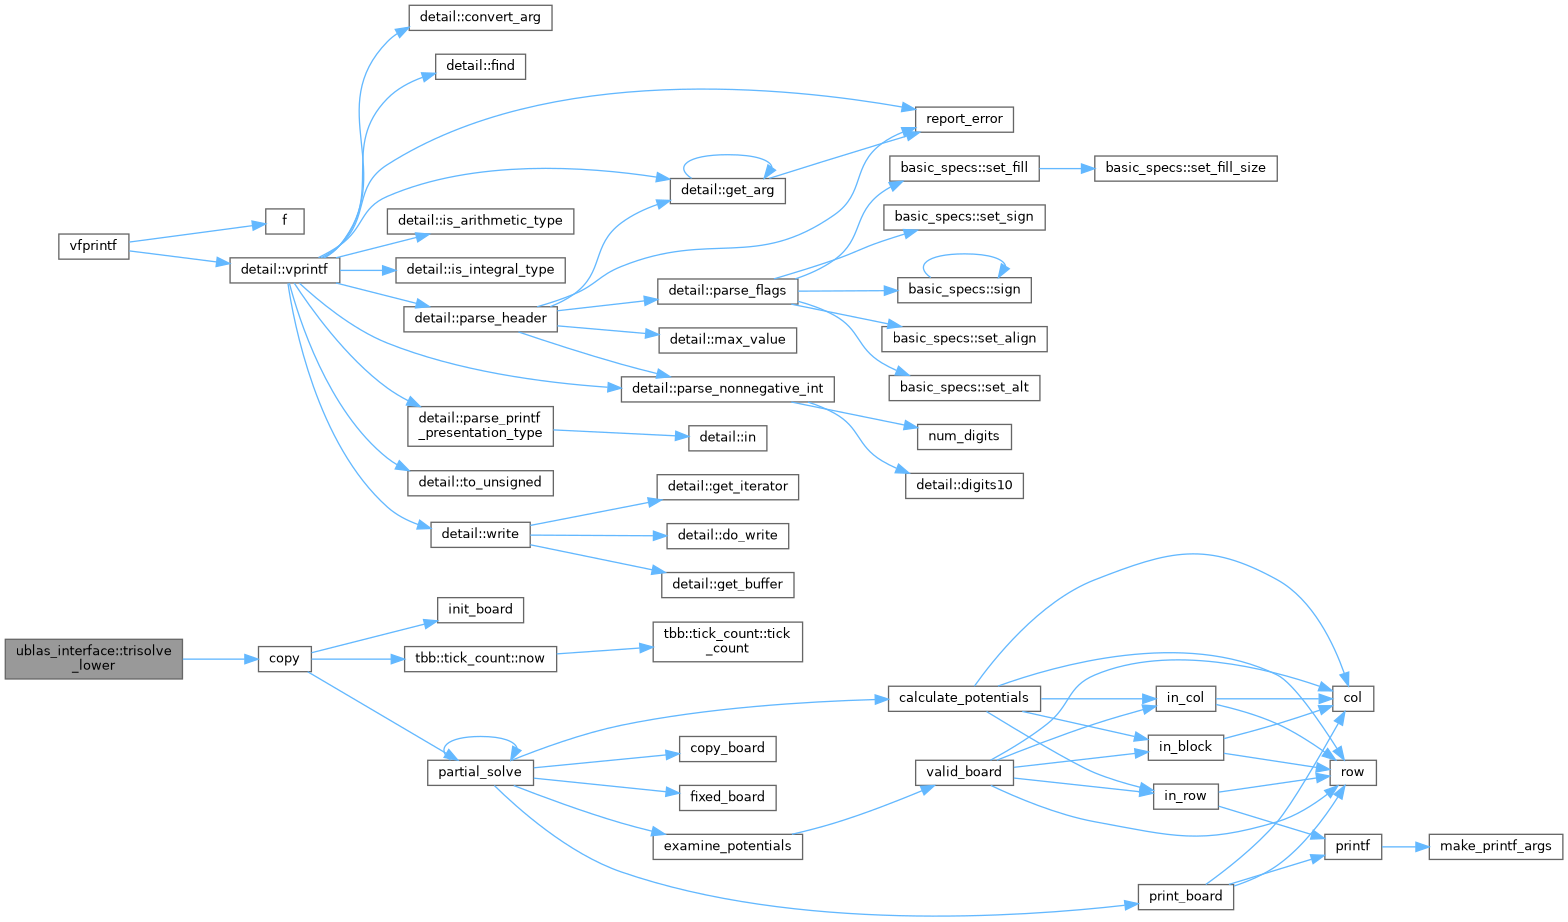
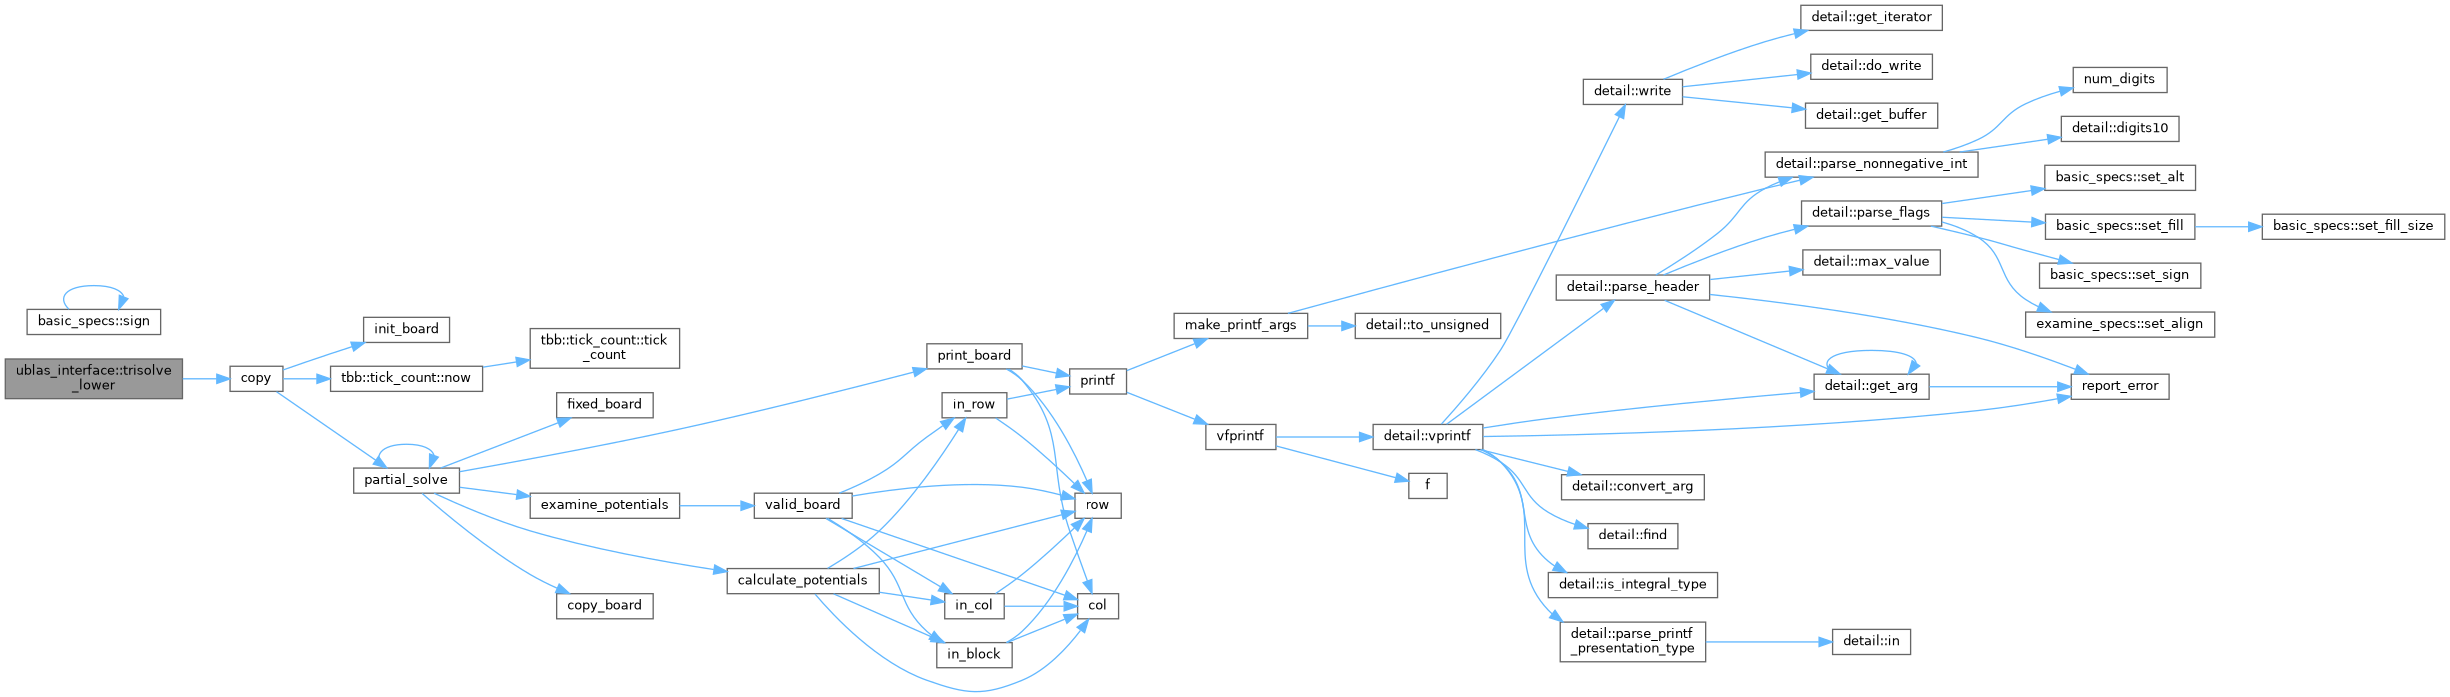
(481, 221) -> none
(841, 291) -> none
(965, 339) -> (2120, 325)
(444, 362) -> (1543, 245)
(328, 383) -> (1325, 326)
none -> (1161, 406)
